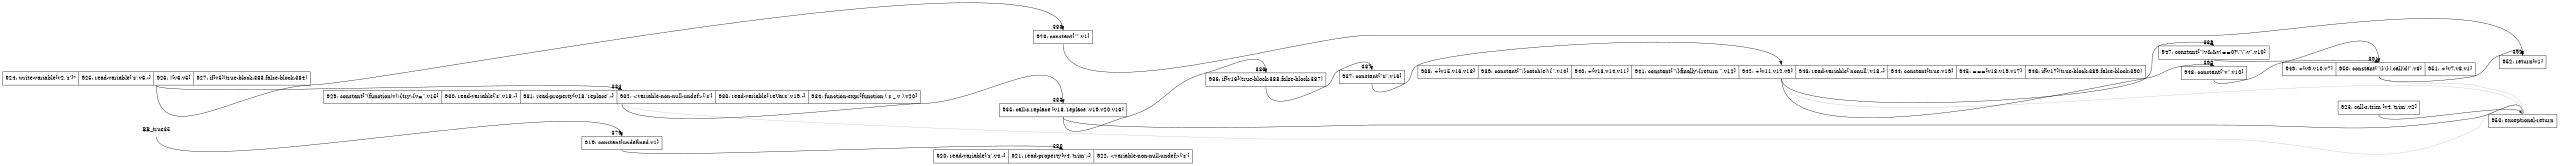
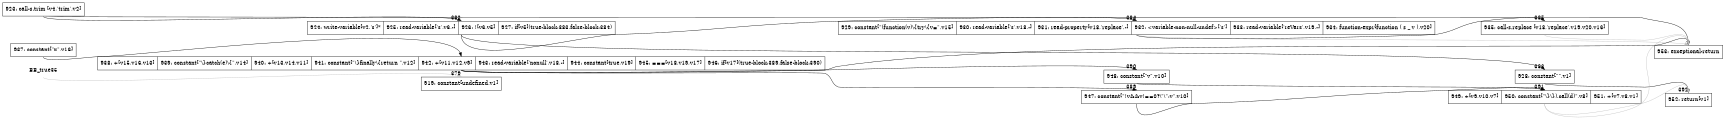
none -> (209, 19)
(2454, 79) -> (1617, 108)
(1266, 80) -> none
(2151, 96) -> (1075, 50)
(1795, 125) -> (1651, 40)
(388, 137) -> (251, 77)
(1063, 156) -> none
